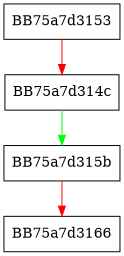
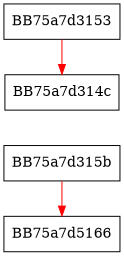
(62, 123) -> none
(62, 234) -> (62, 234)
